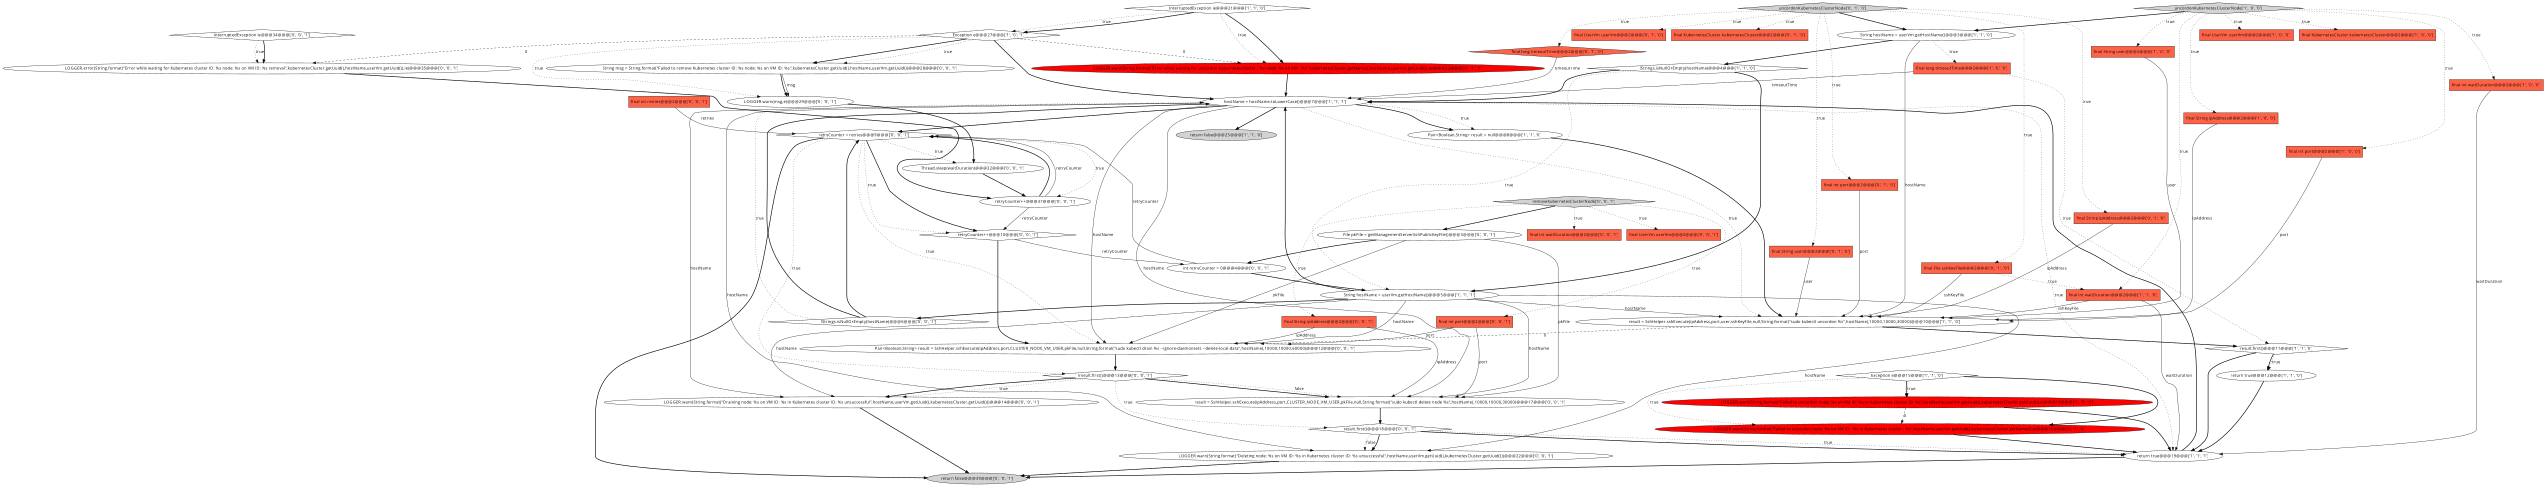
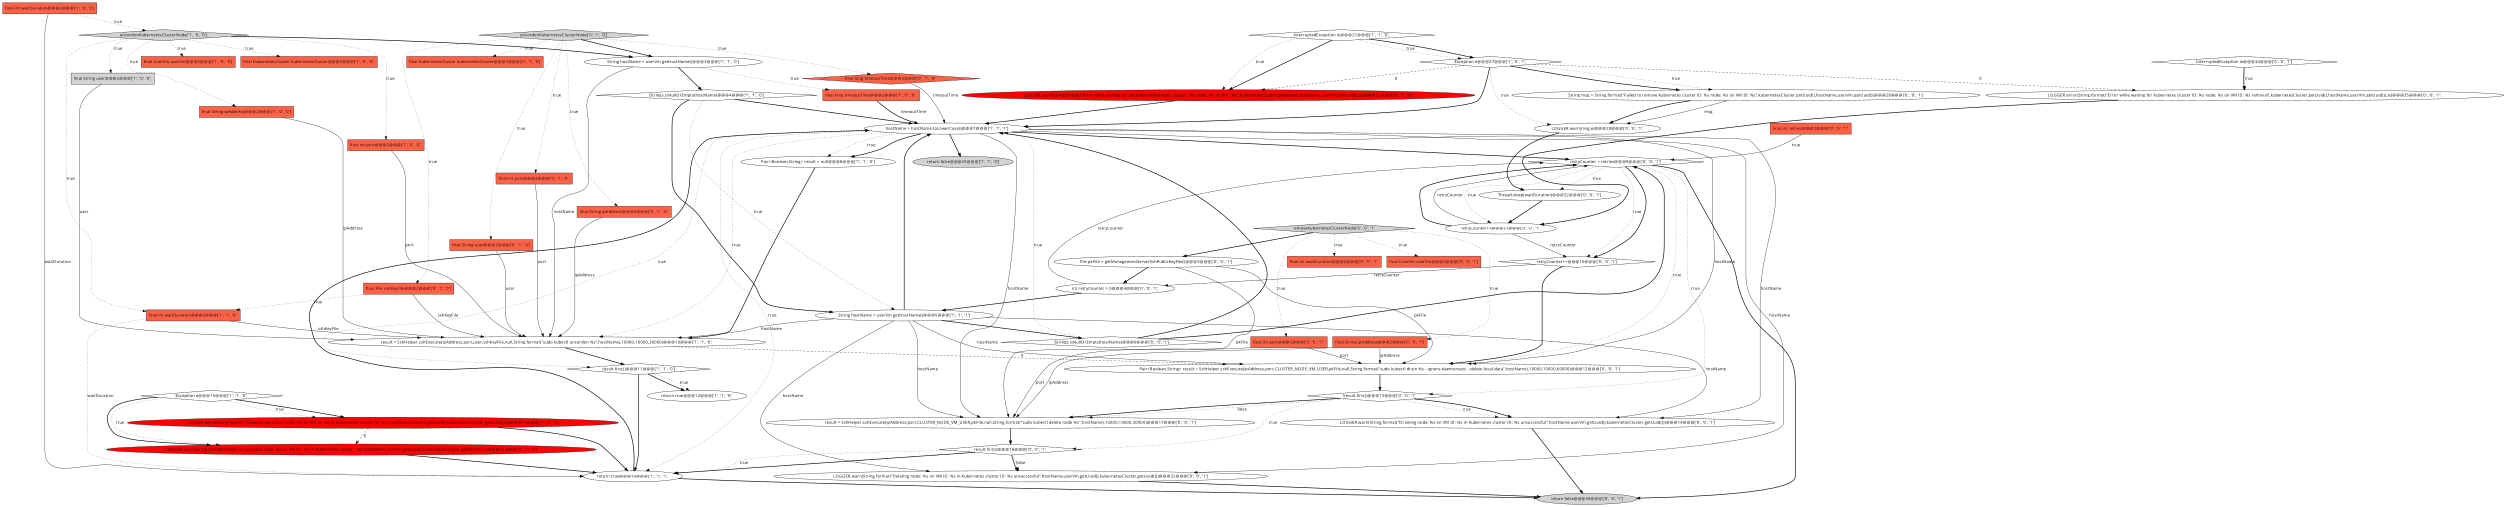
(2409, 13) -> (108, 22)
(1619, 35) -> none
(2133, 52) -> (113, 79)
(1637, 87) -> (895, 114)
(708, 118) -> (1796, 145)
(2080, 234) -> (501, 309)
(2162, 373) -> (245, 471)
(2238, 421) -> none
